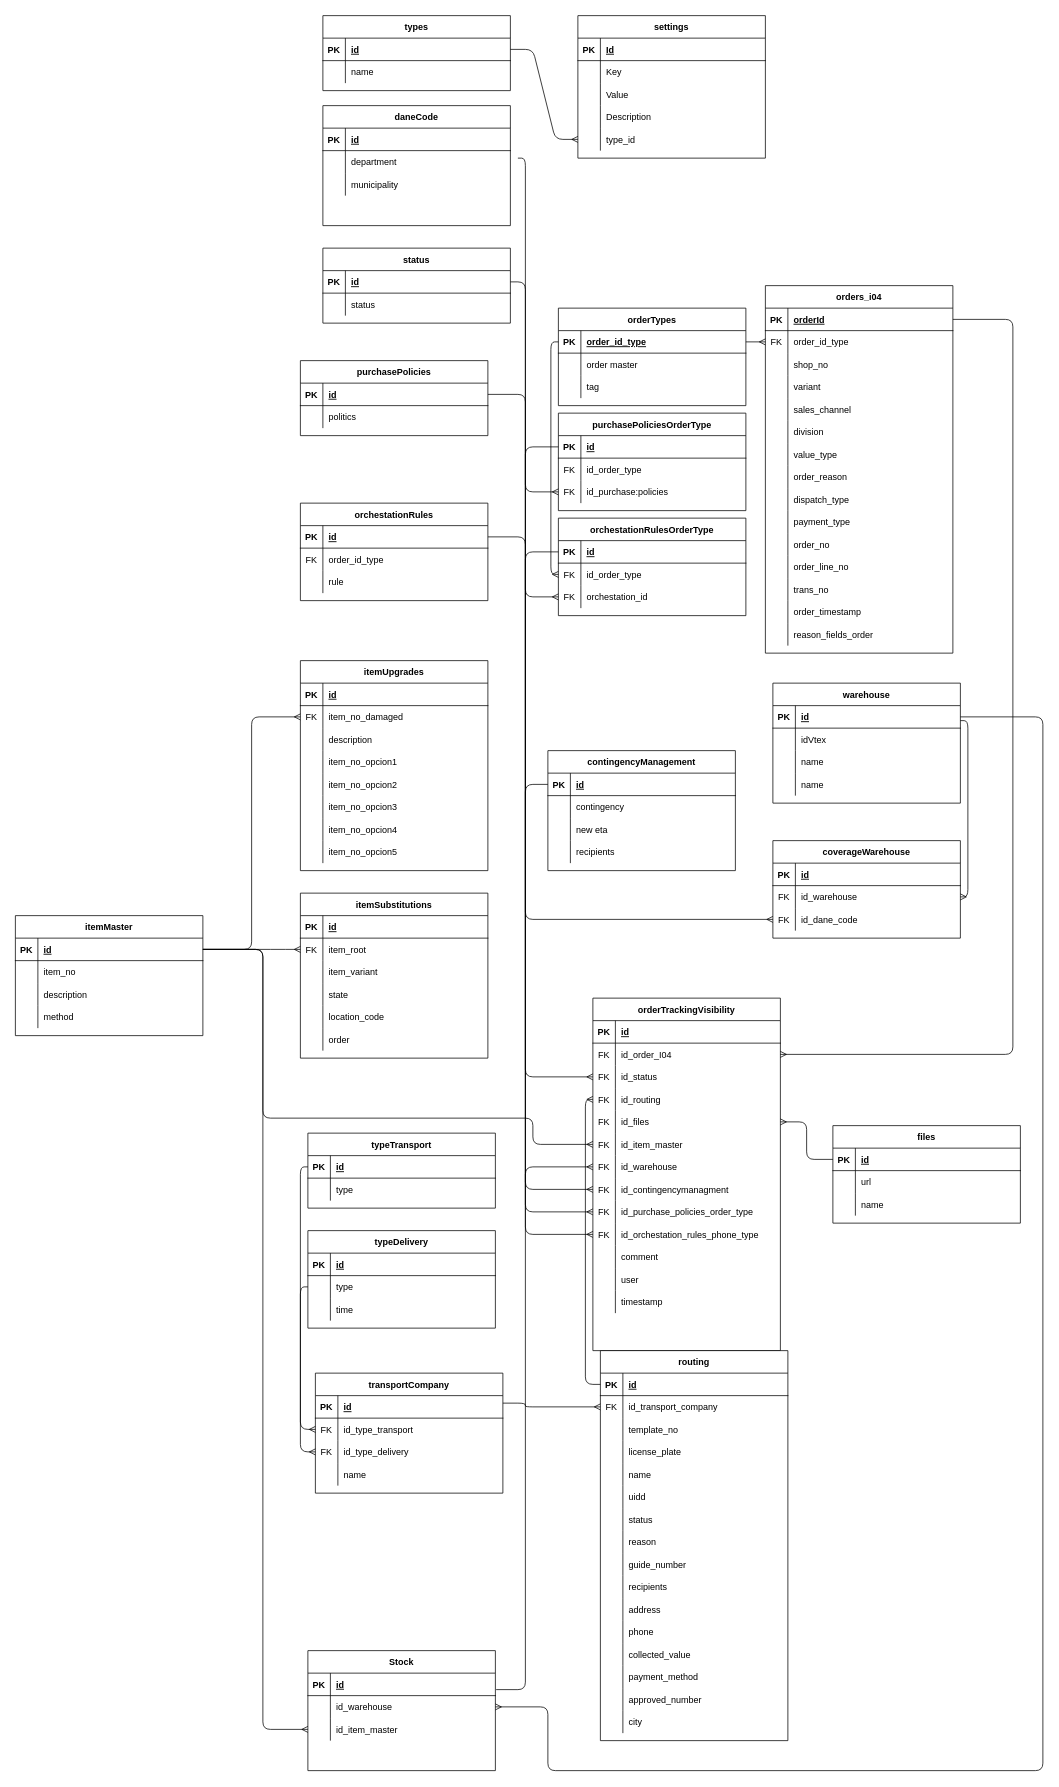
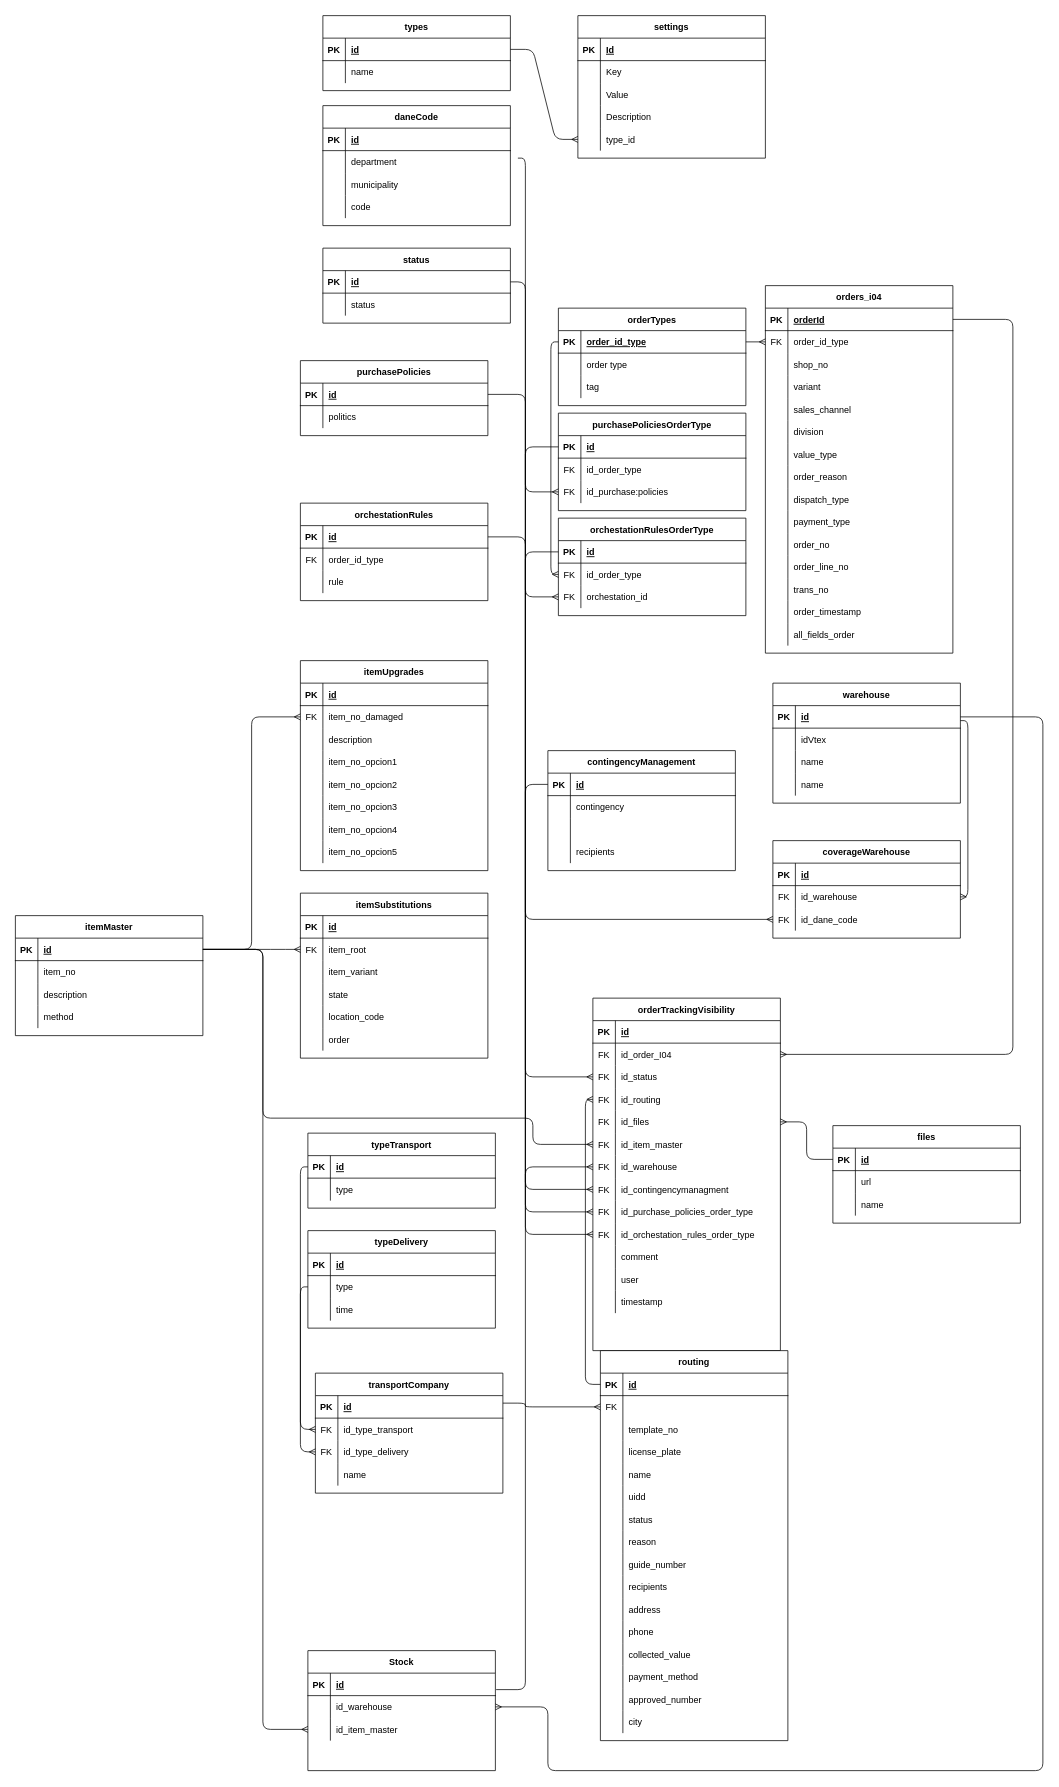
none -> (428, 207)
(616, 365) -> (611, 365)
(839, 635) -> (829, 635)
(653, 829) -> none
(698, 1235) -> (698, 1235)
(705, 1407) -> none
